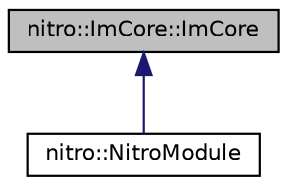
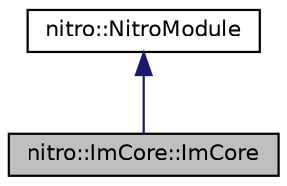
(144, 104) -> (144, 104)
